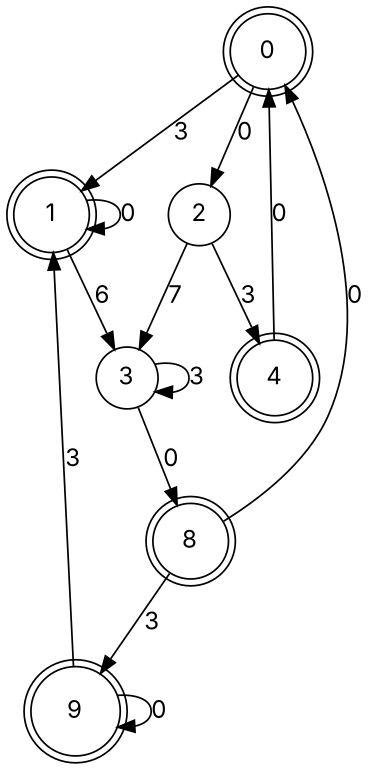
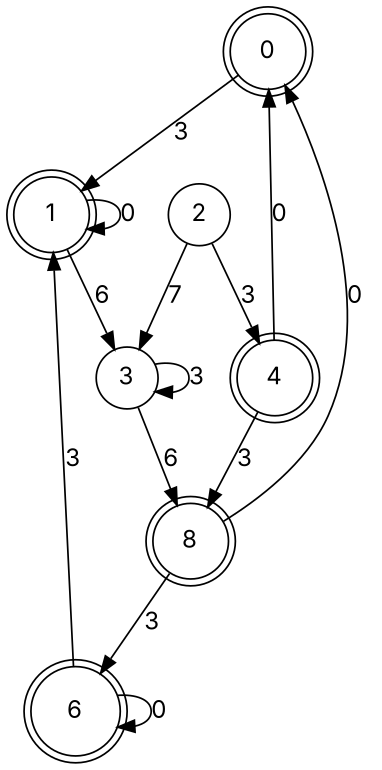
(236, 129) -> none
none -> (237, 452)
(172, 460) -> (172, 460)
(76, 711) -> (76, 711)
